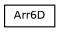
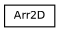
(30, 16) -> (30, 16)
